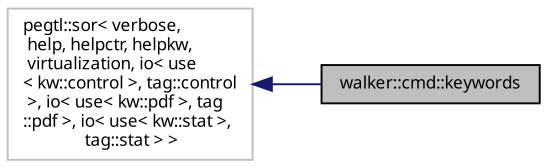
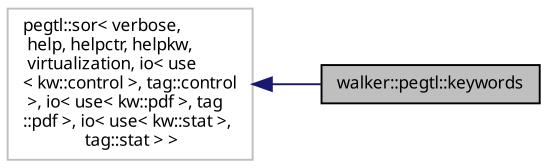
(431, 84) -> (431, 84)
